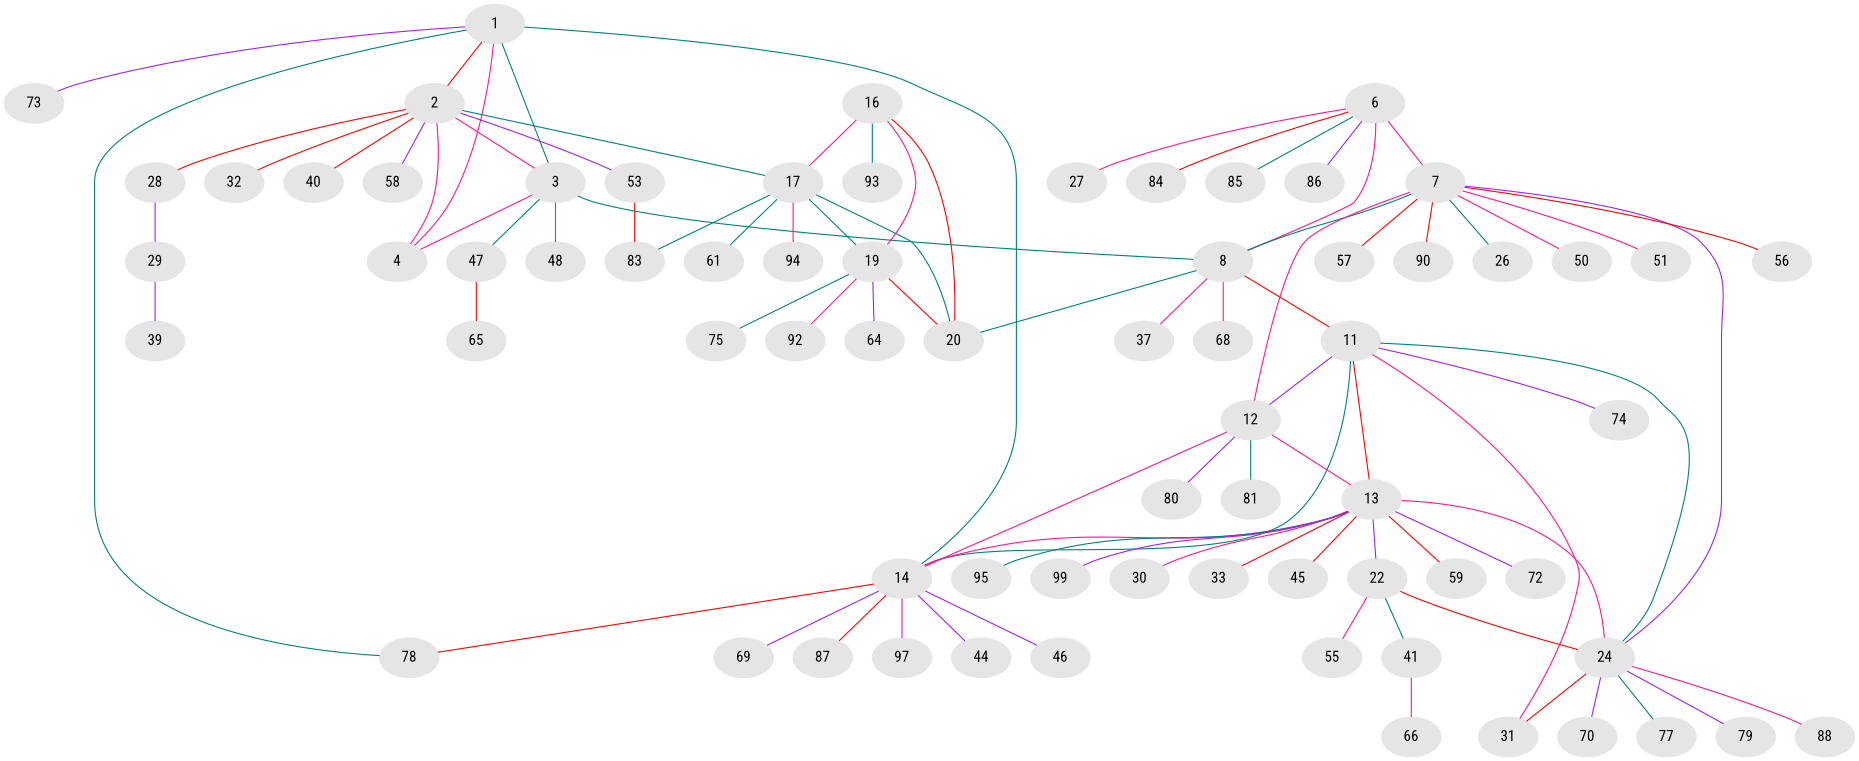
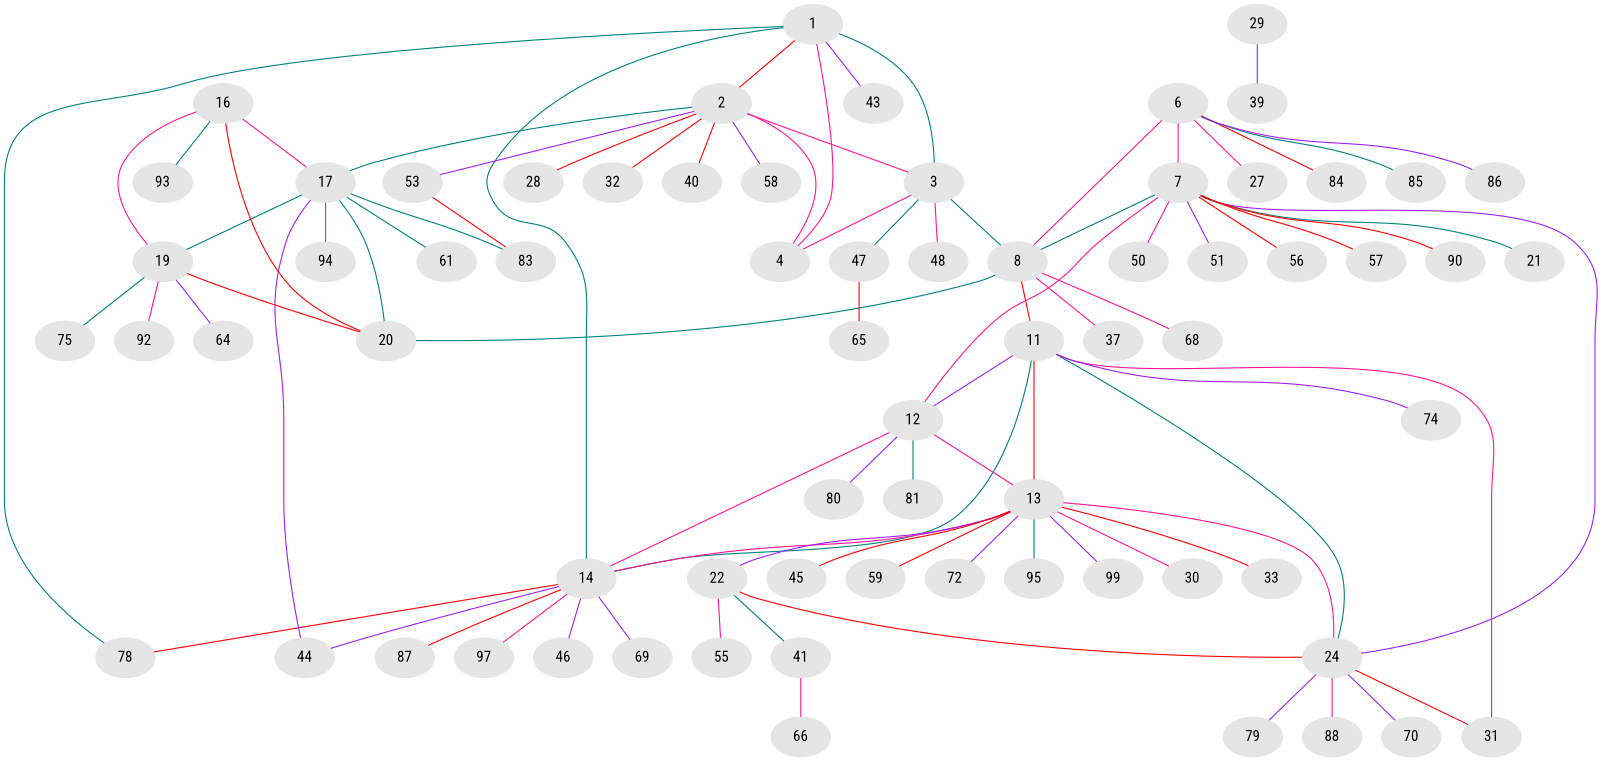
(34, 103) -> (873, 103)
(1551, 217) -> (1198, 222)
(155, 222) -> none
(1503, 262) -> (1535, 262)
none -> (284, 415)
(1667, 737) -> none
